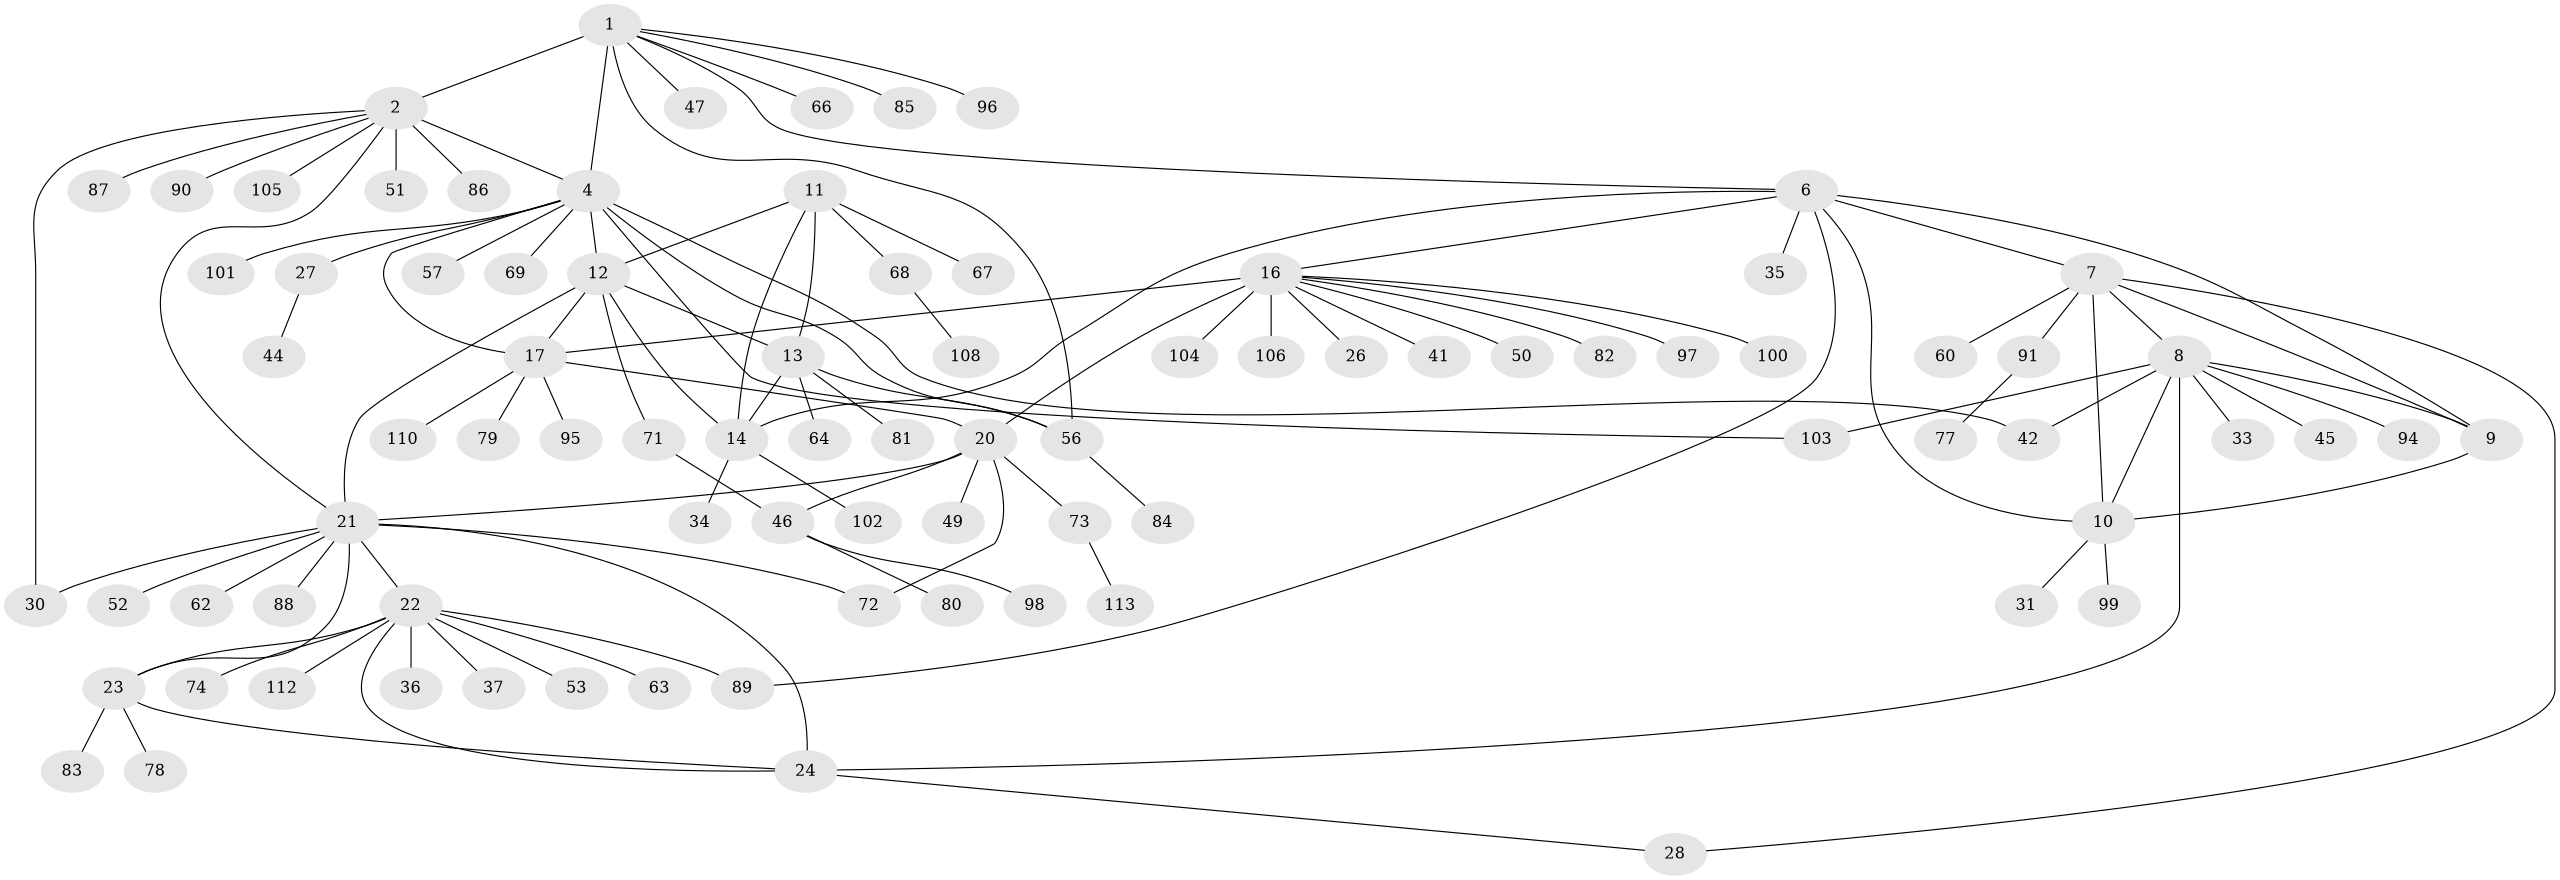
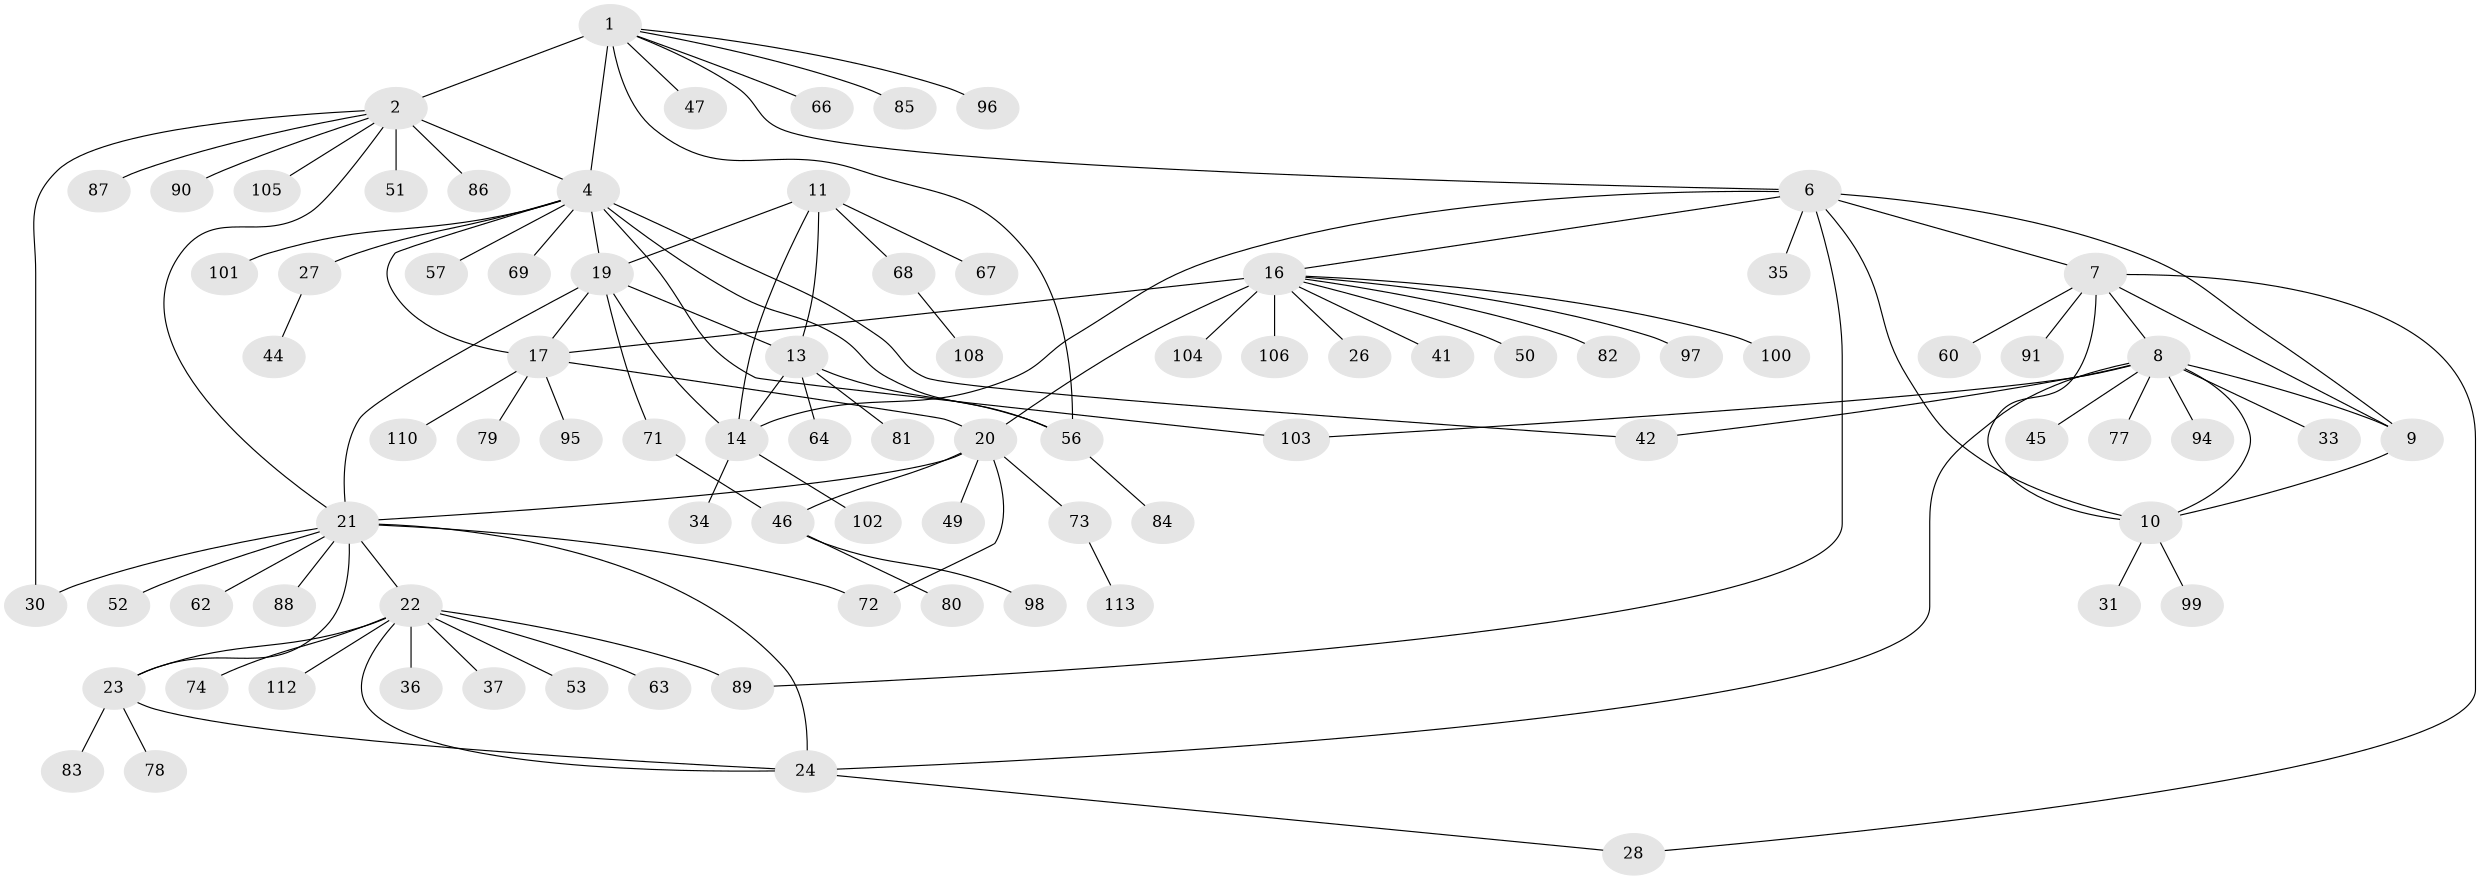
(599, 274) -> (602, 274)
(1995, 391) -> (2139, 398)
